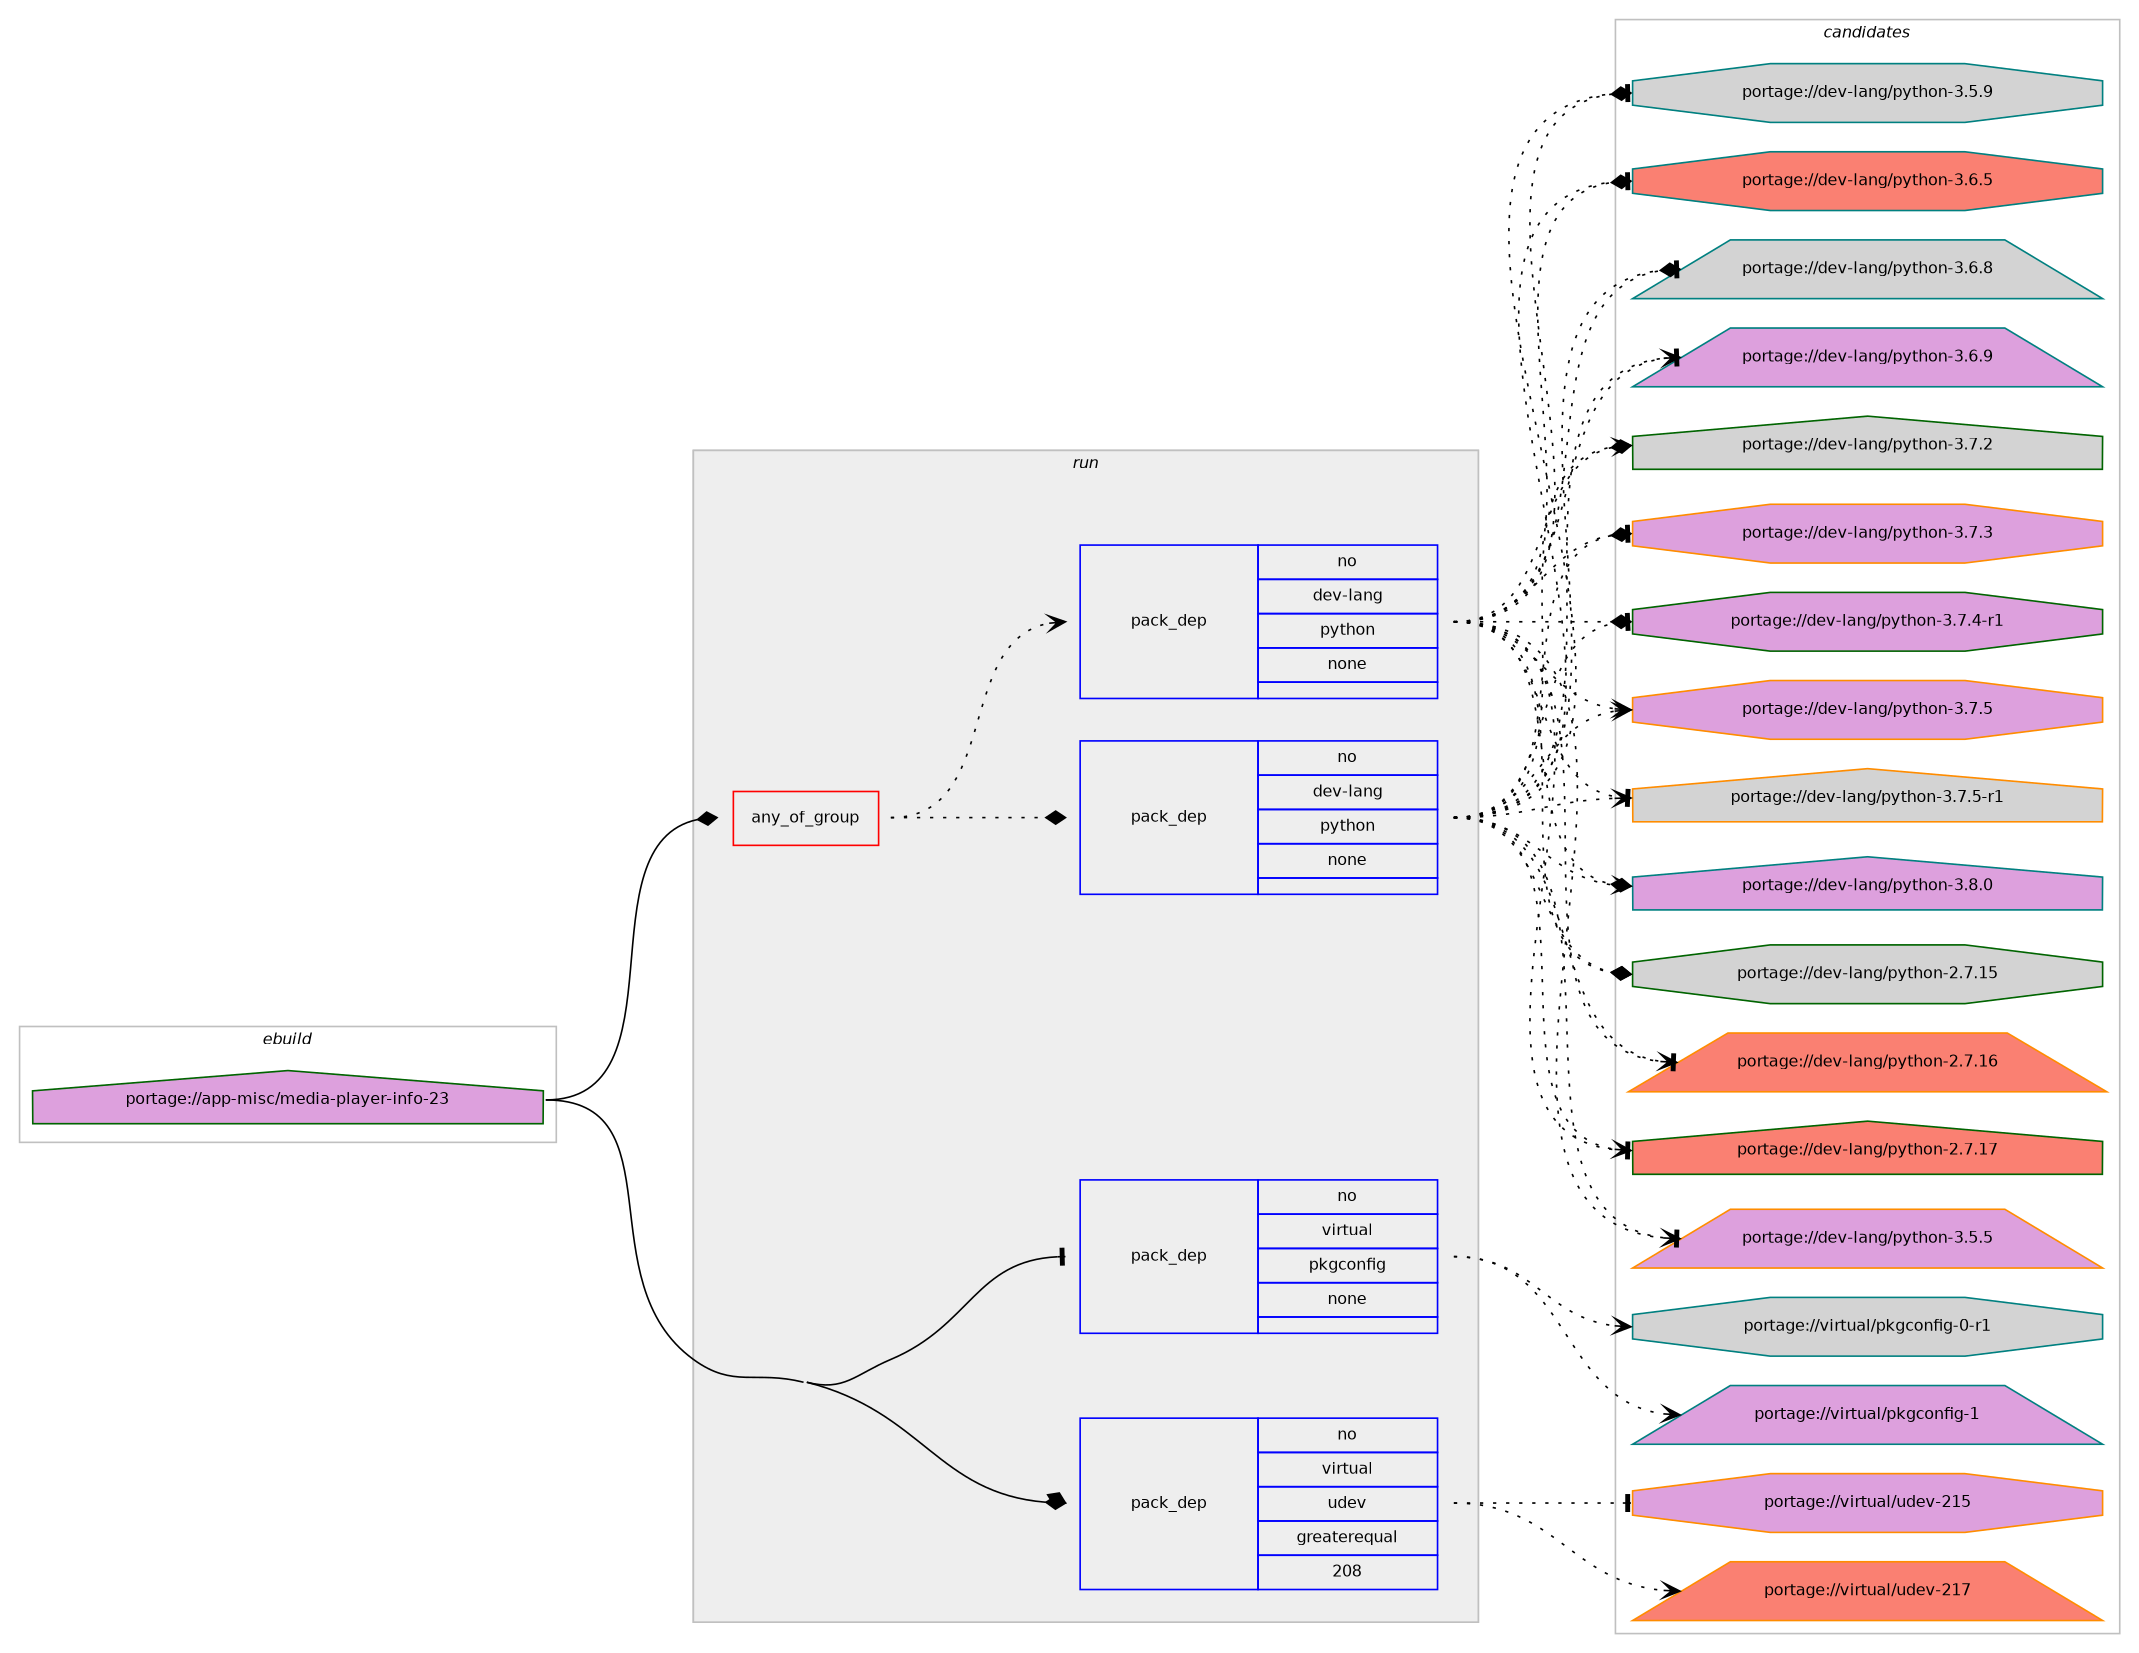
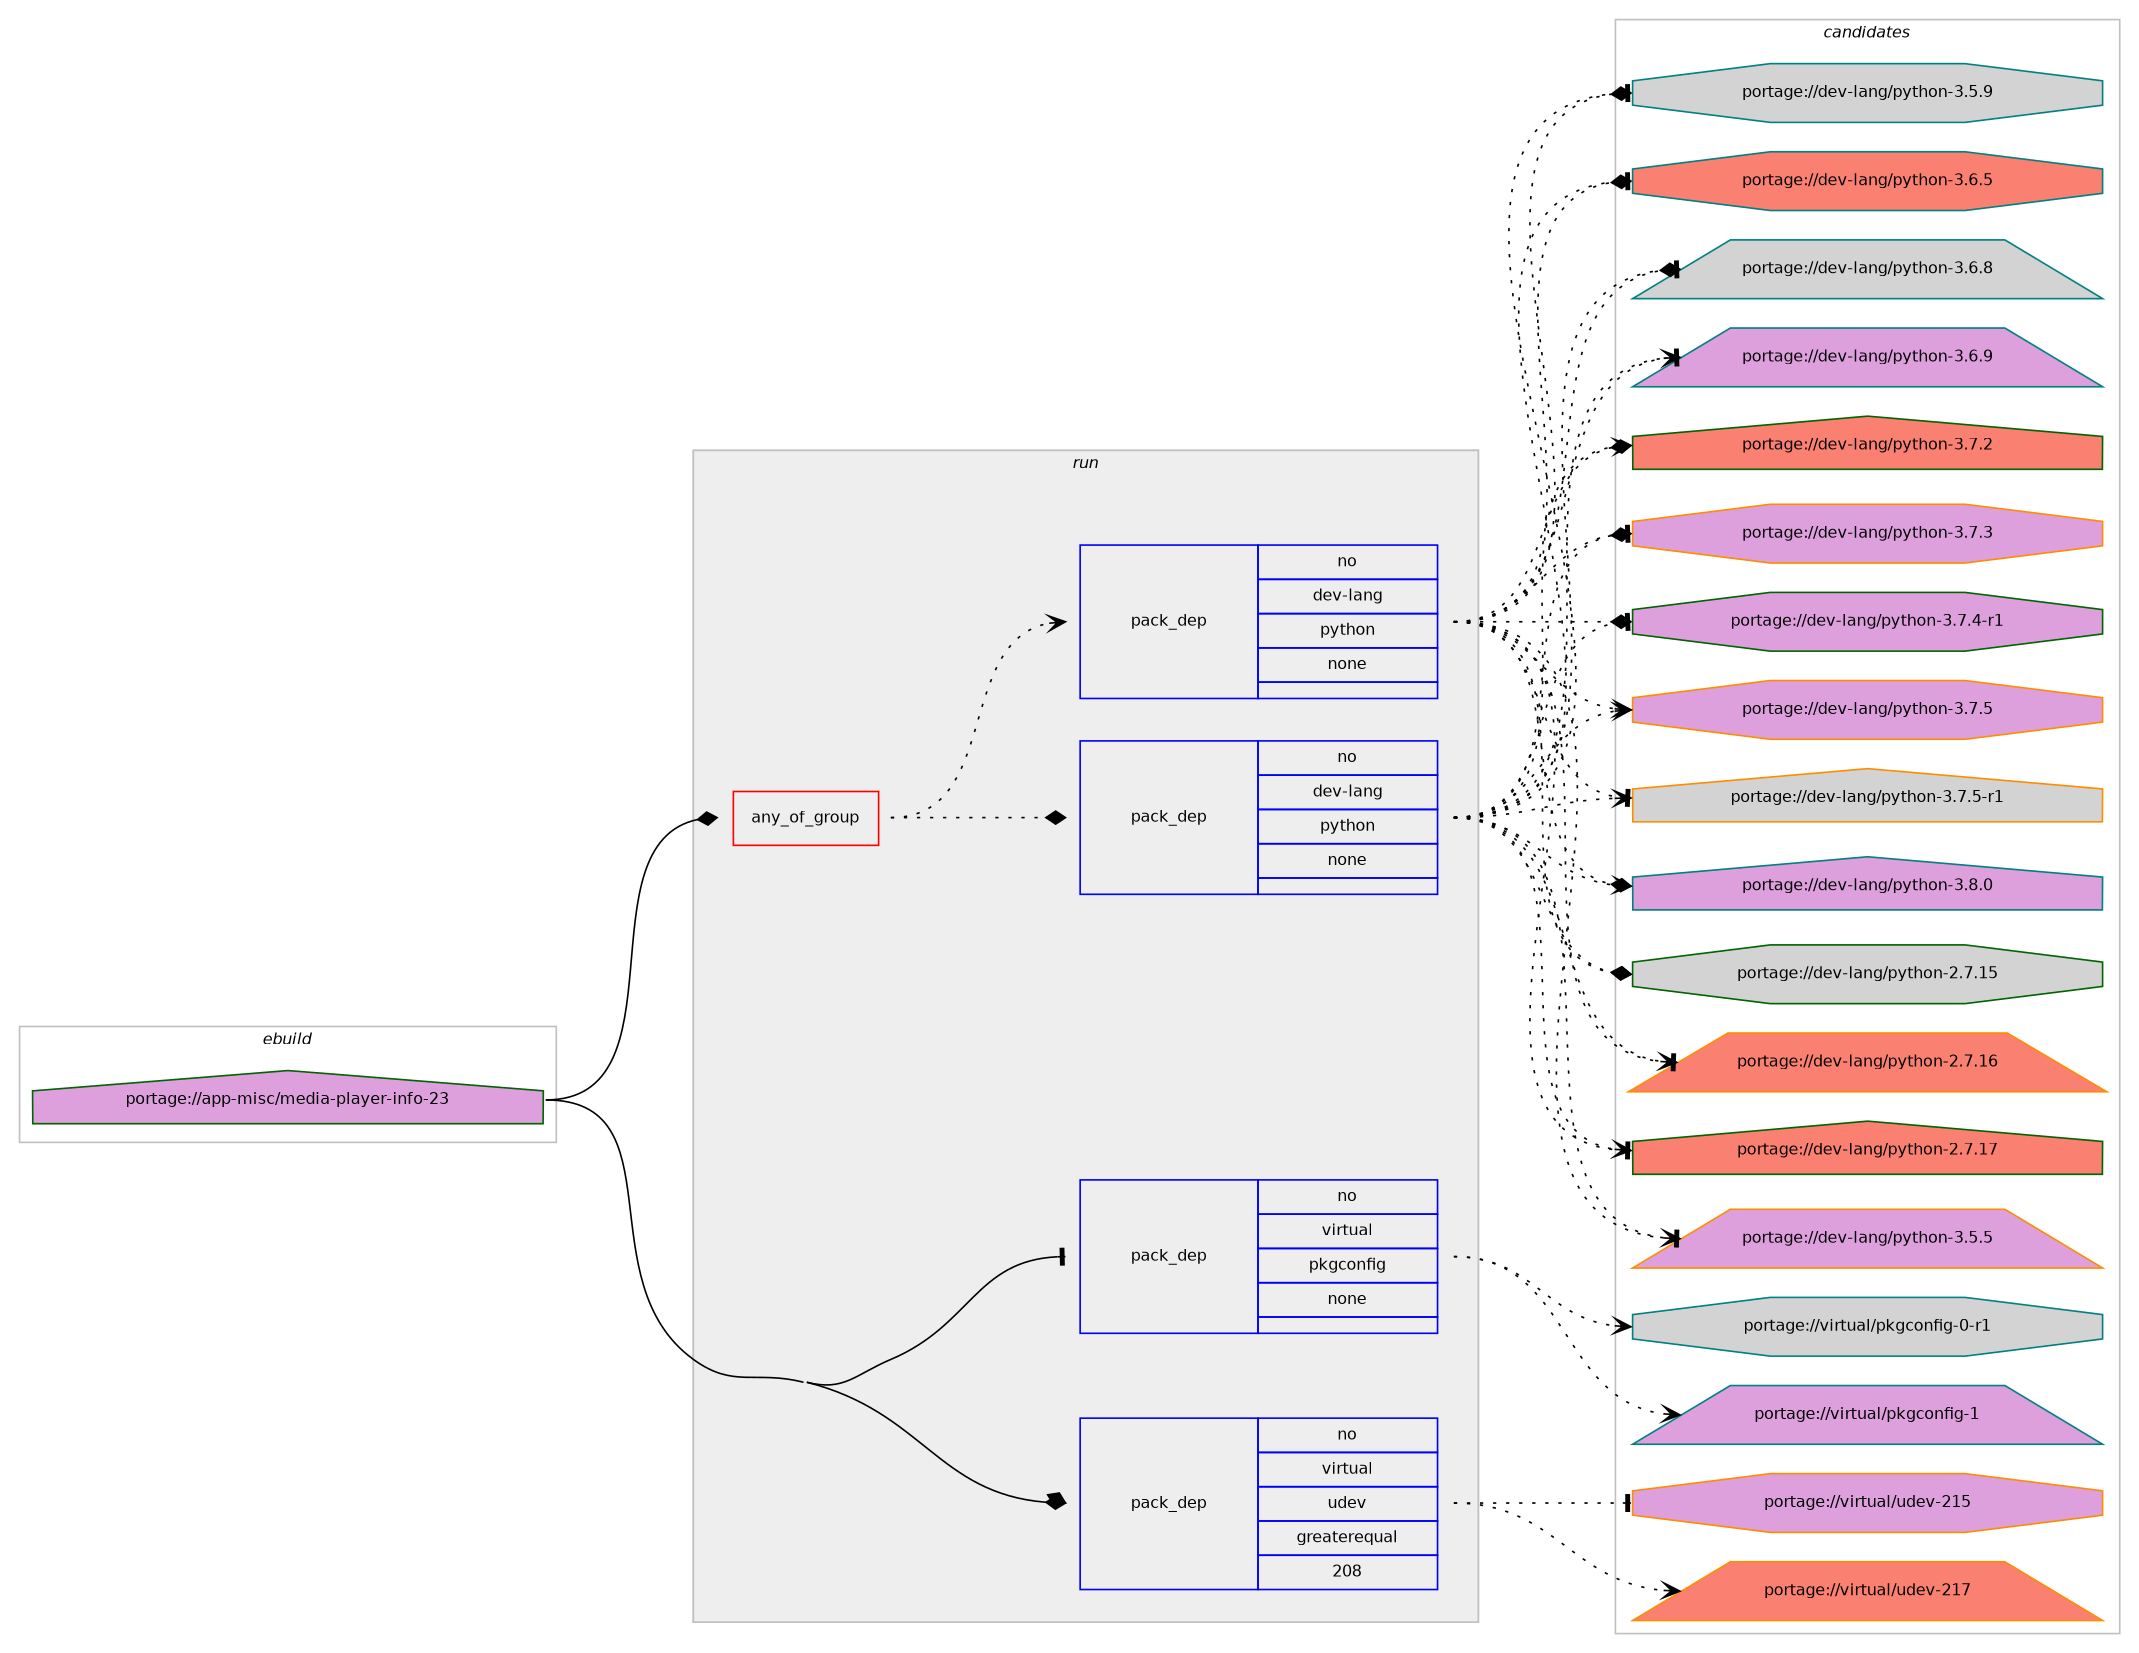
(1868, 446) -> (1868, 446)
